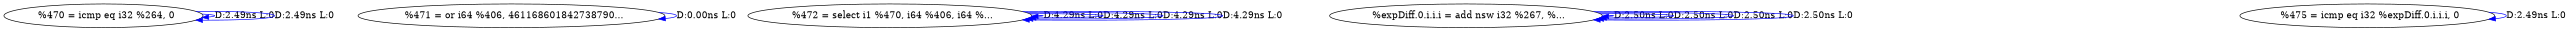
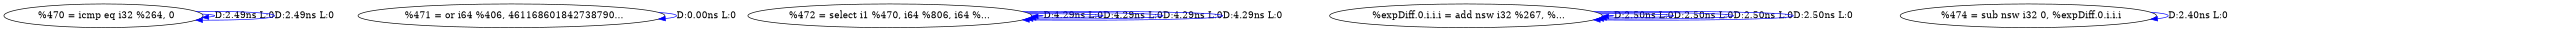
(890, 16) -> (890, 16)
none -> (2028, 16)
(2367, 16) -> none
